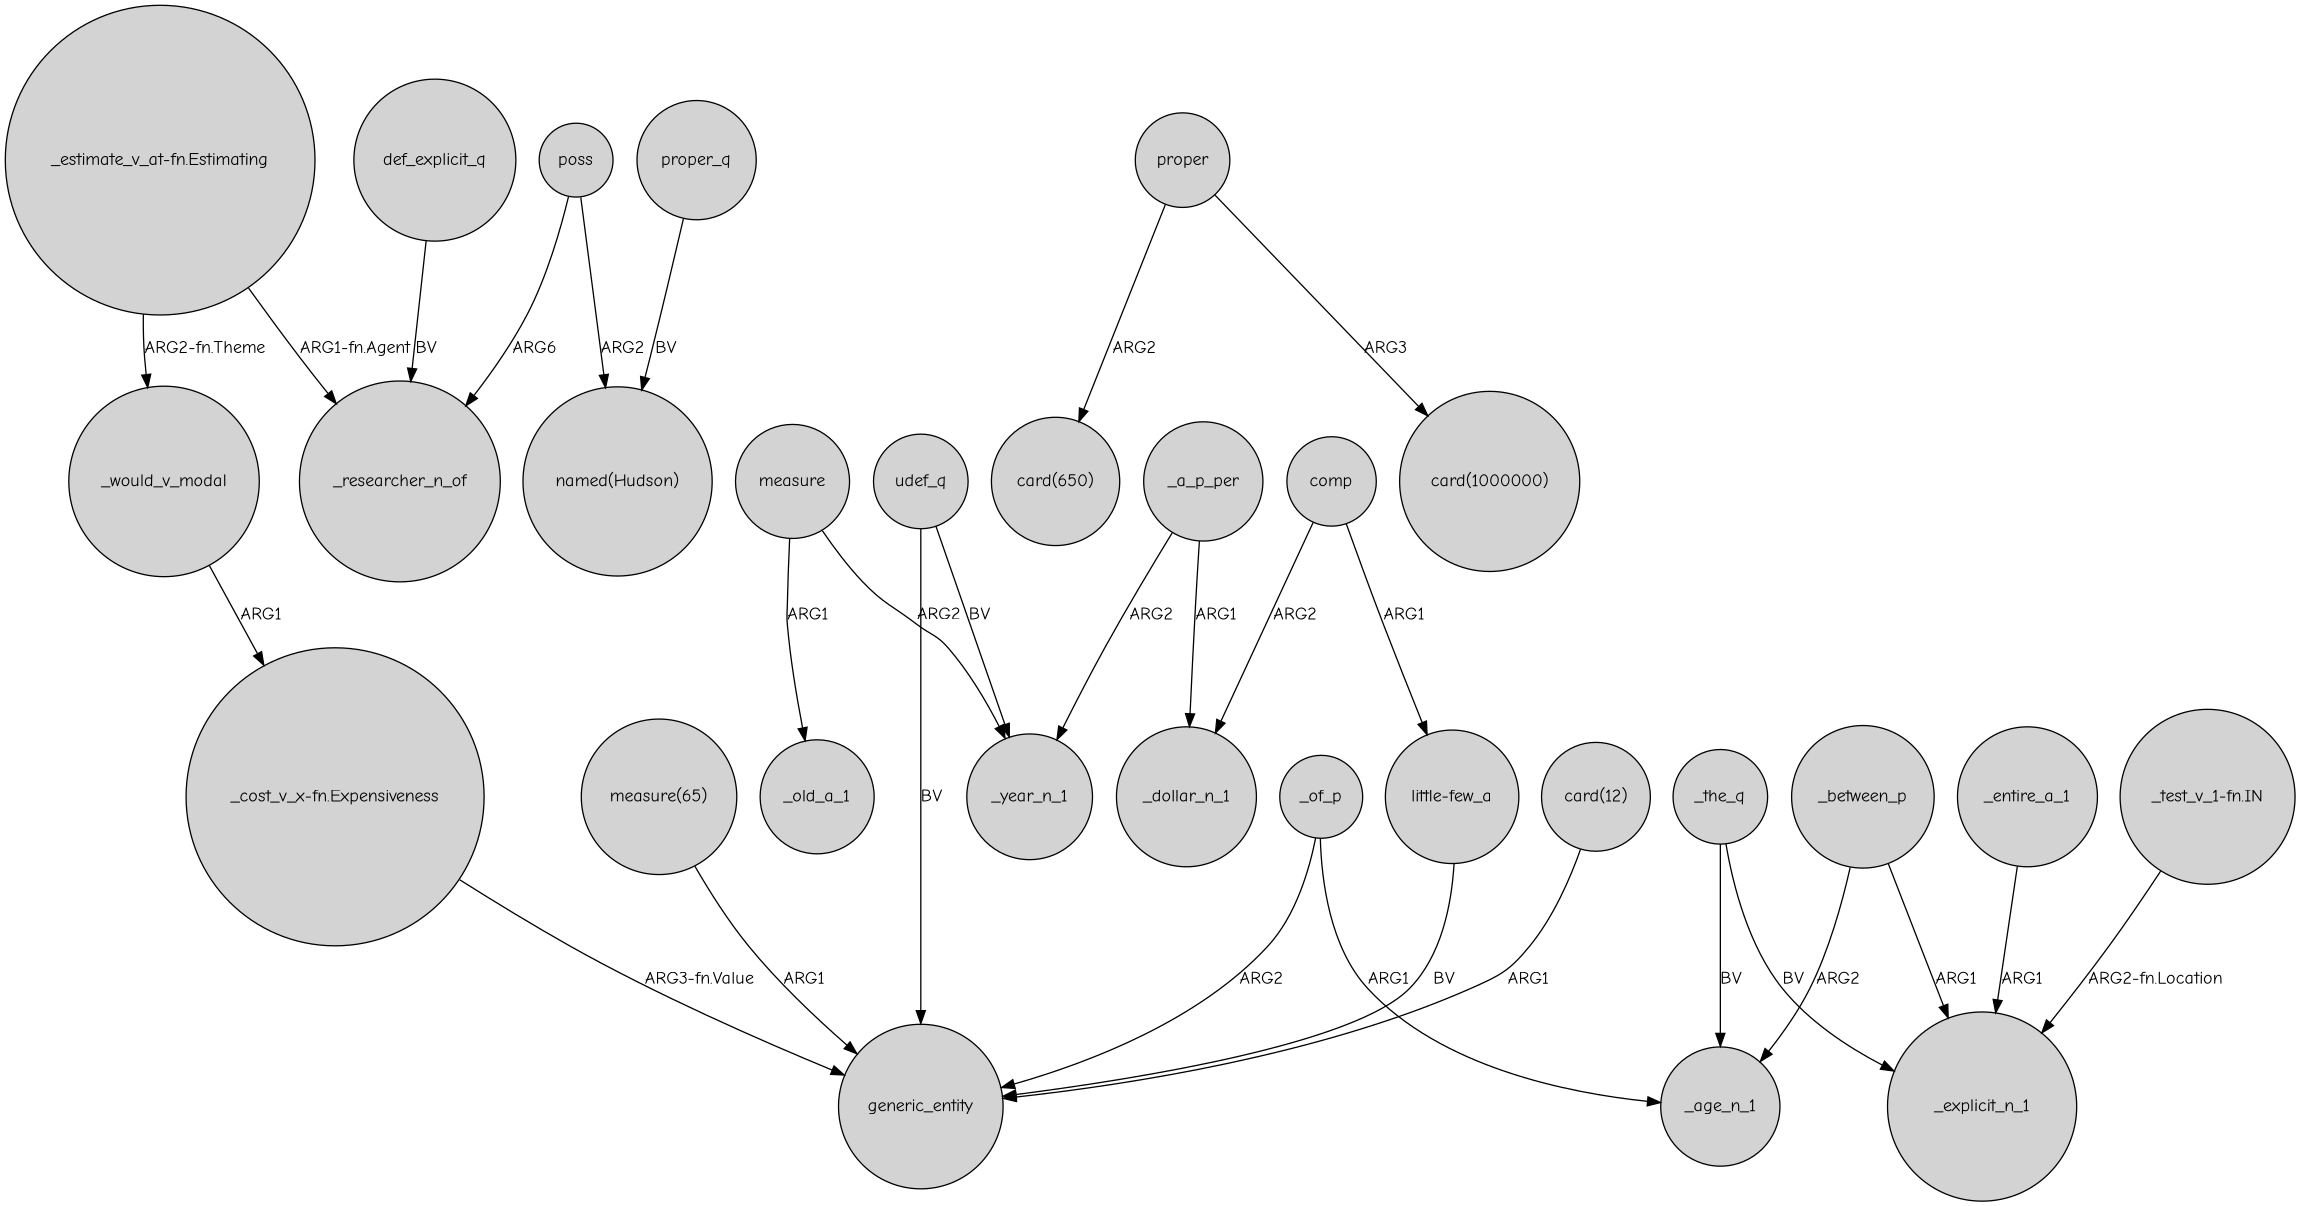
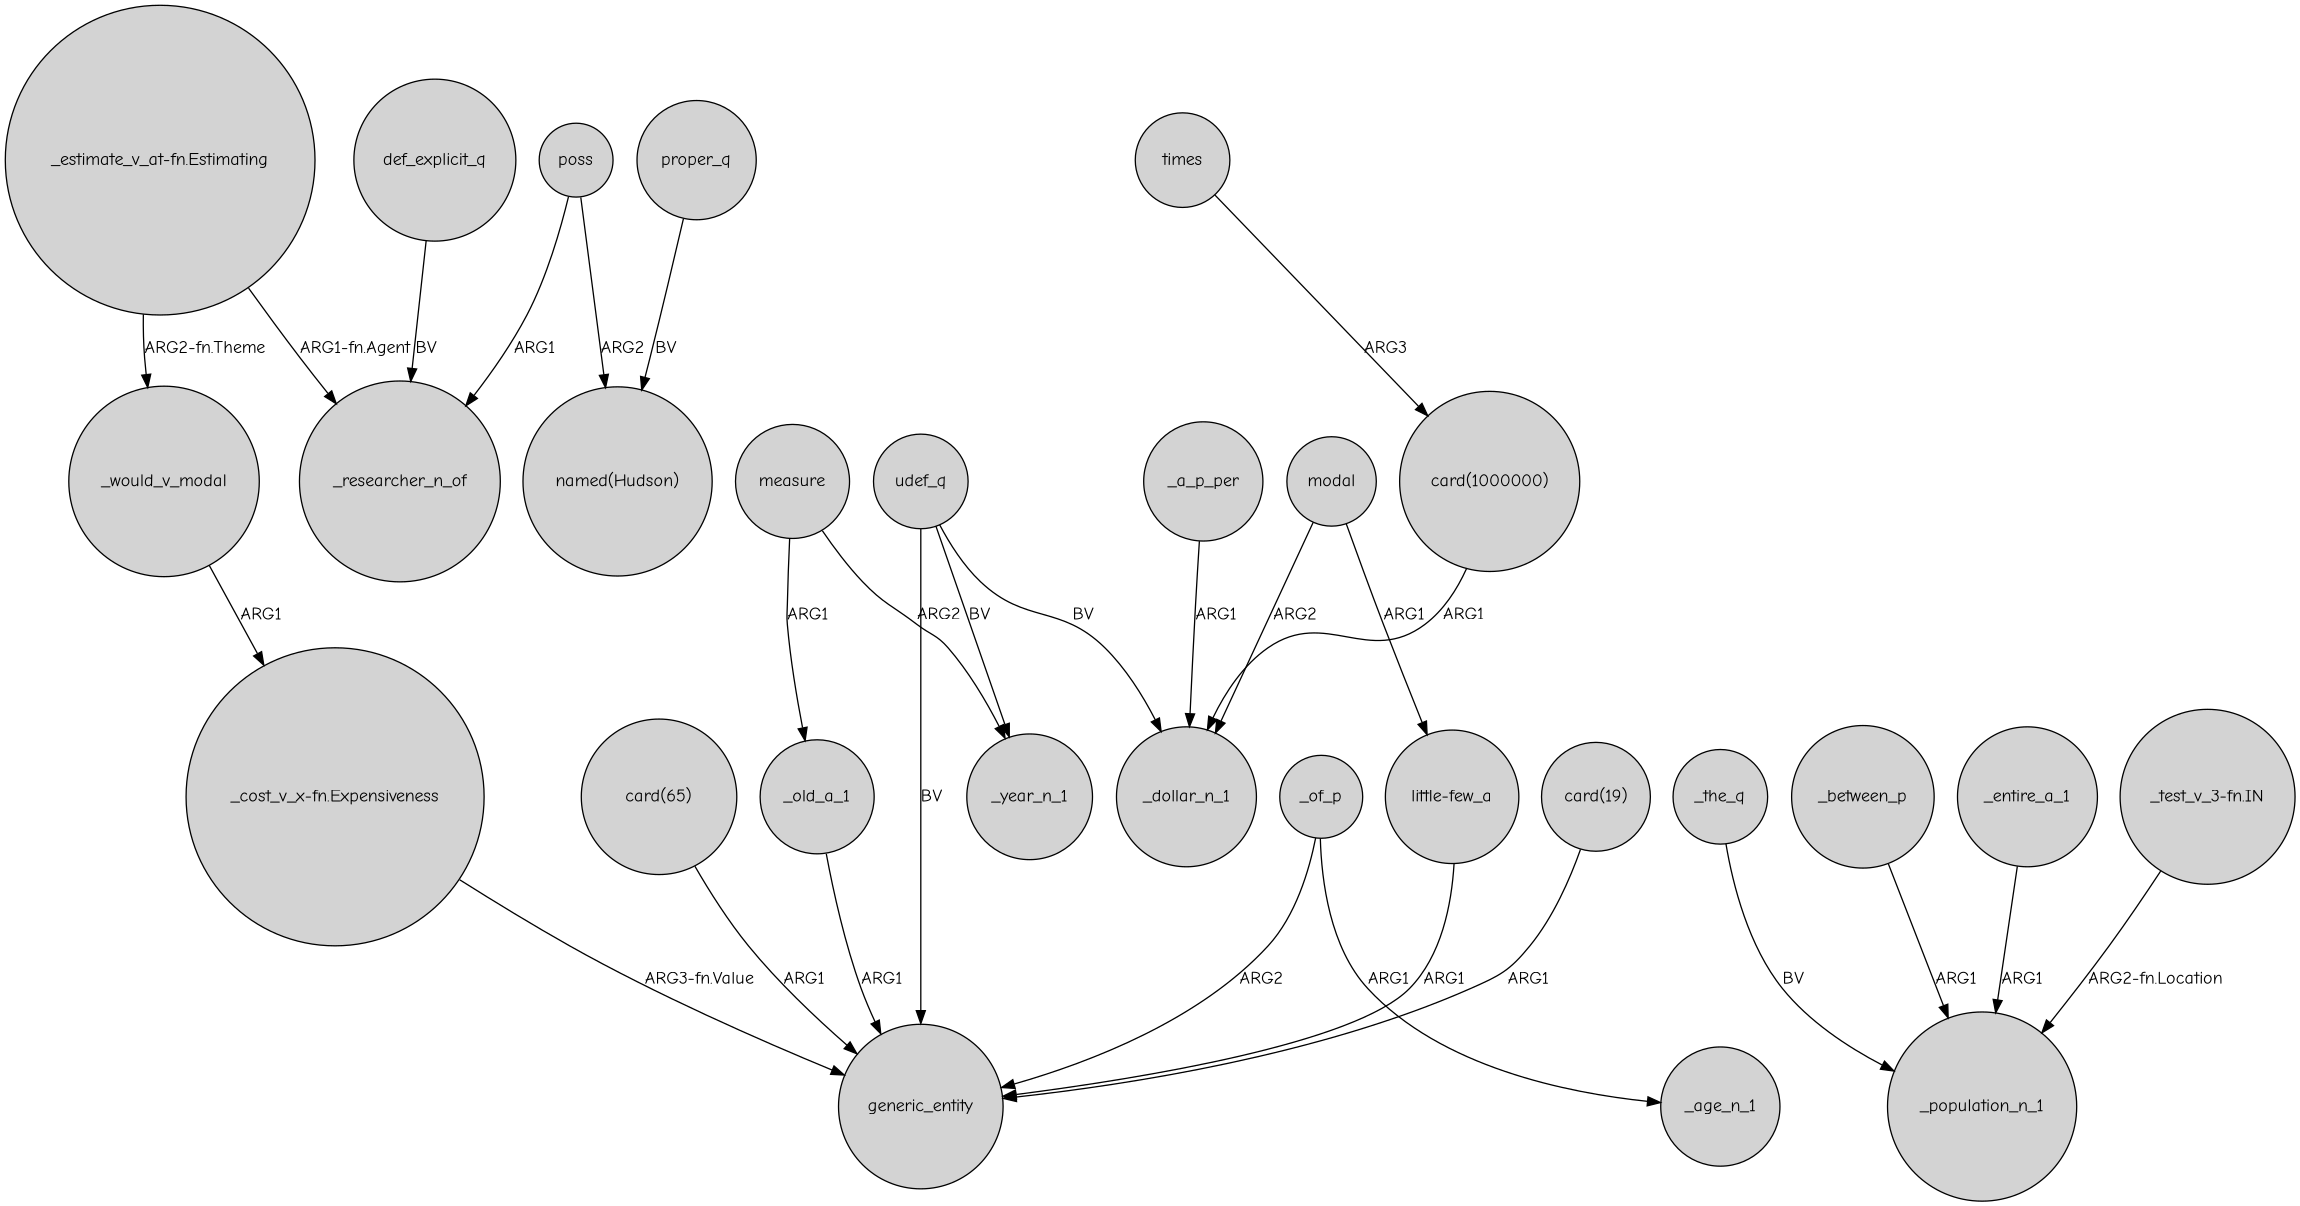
(1183, 160) -> (1183, 160)
(535, 348) -> (535, 348)
(1056, 481) -> none
(1332, 481) -> (1332, 481)
none -> (1051, 617)
(1115, 629) -> none
none -> (1337, 635)
(659, 797) -> (659, 797)
(1596, 797) -> (1596, 797)
(2208, 797) -> (2208, 797)
none -> (846, 939)
(1720, 939) -> none
(1821, 965) -> none
(1444, 979) -> (1444, 979)
(1982, 1107) -> (1982, 1107)
